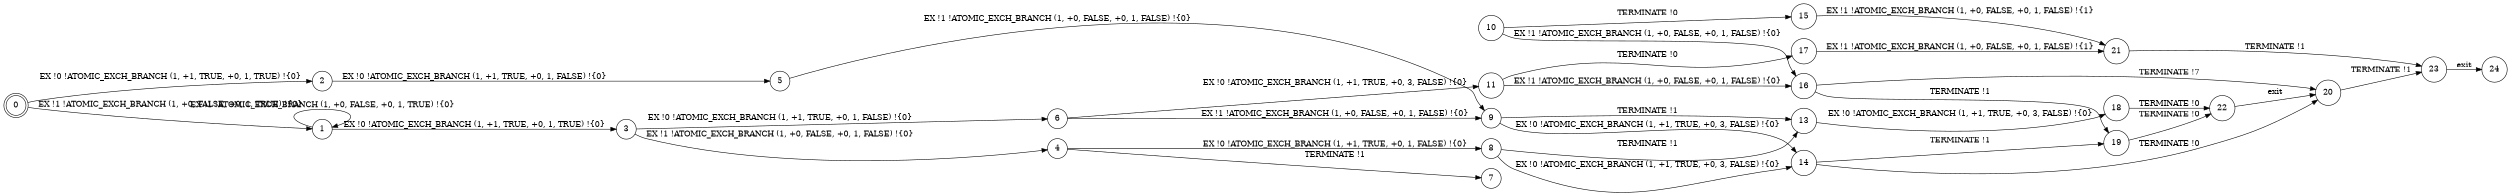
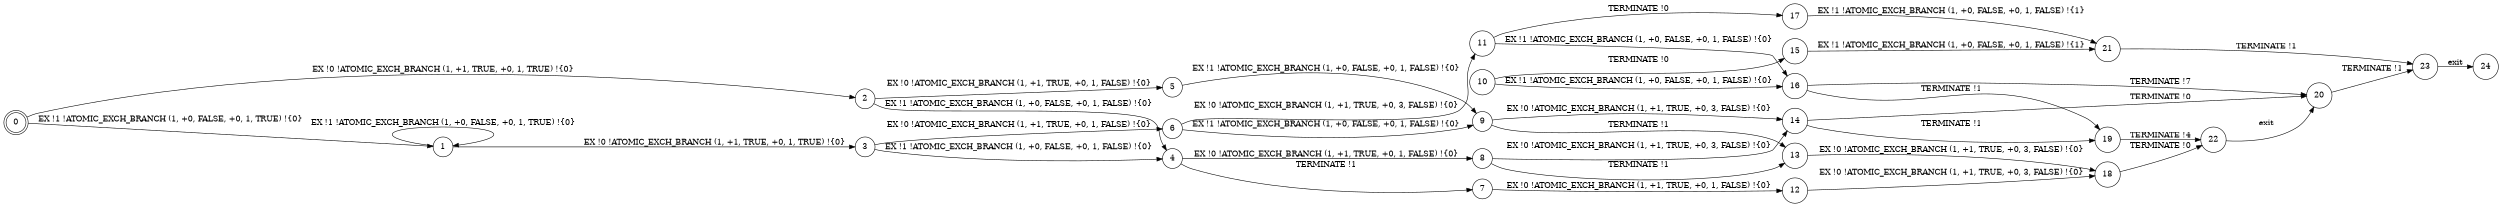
none -> (1027, 111)
(2169, 115) -> (2161, 136)
none -> (1795, 191)
